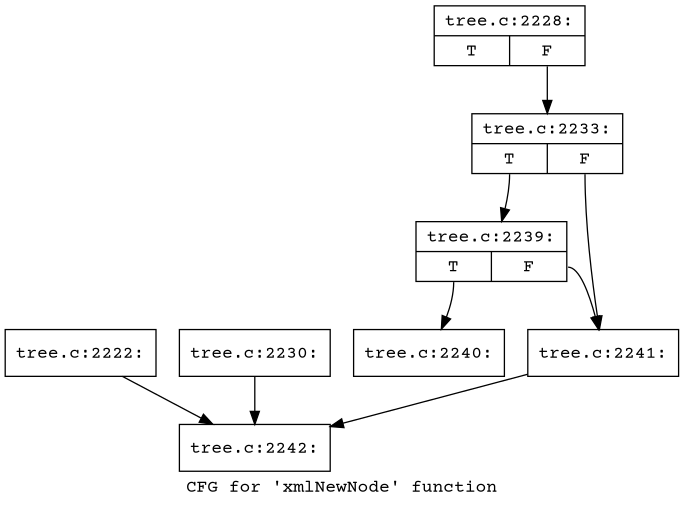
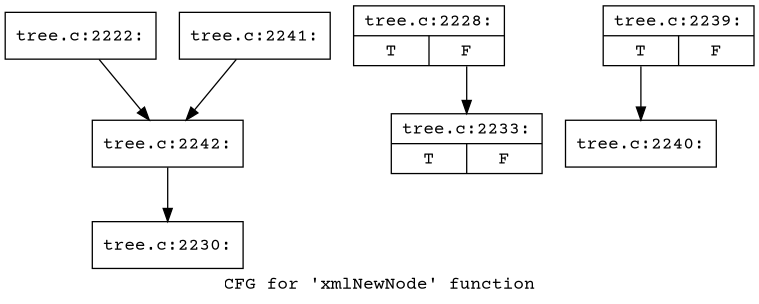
(508, 191) -> none
(589, 245) -> none
(585, 287) -> none
(255, 394) -> (168, 188)
